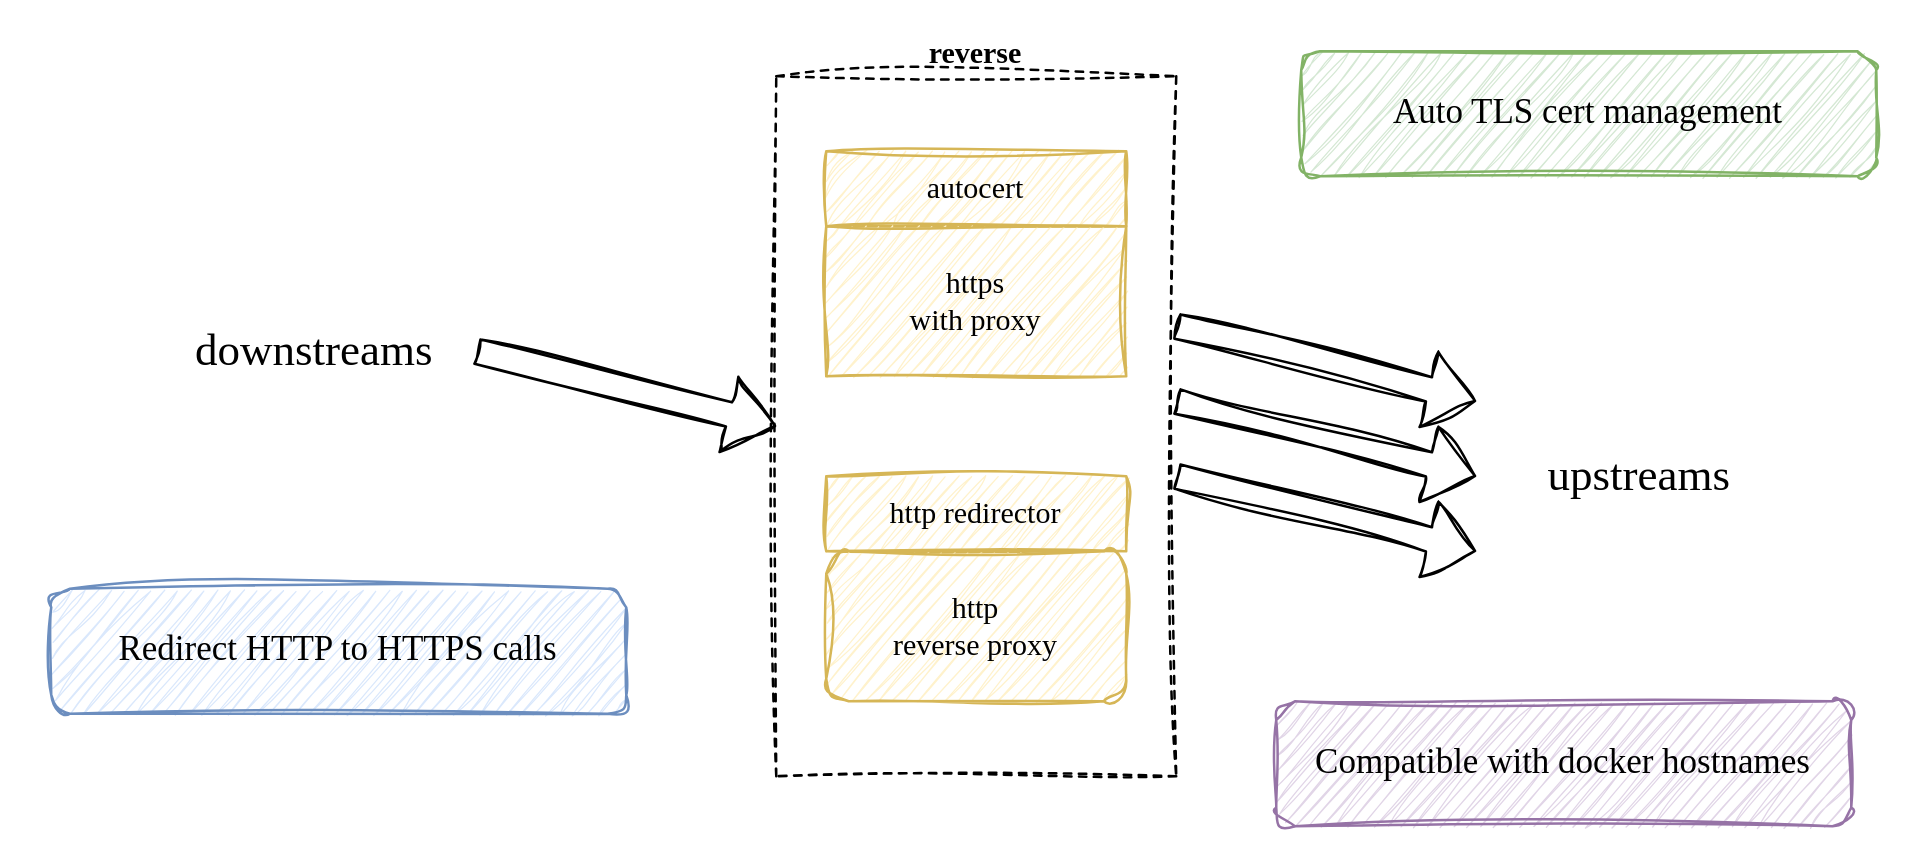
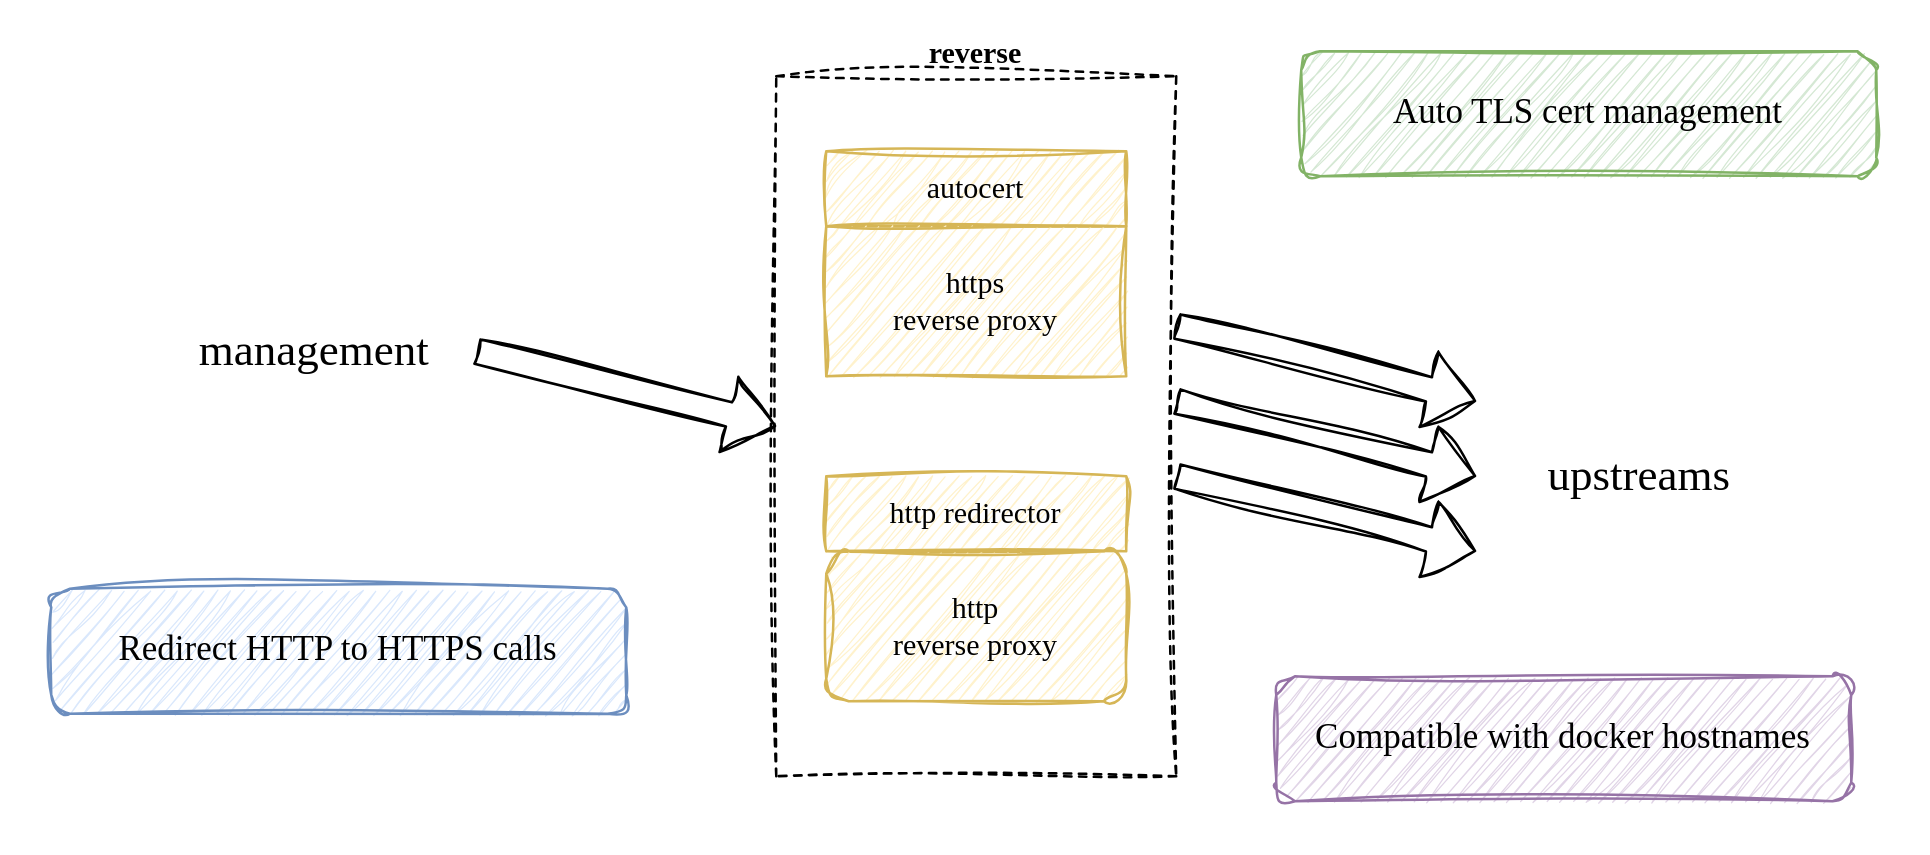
(976, 301) -> (976, 301)
(315, 351) -> (315, 351)
(1564, 764) -> (1564, 739)
